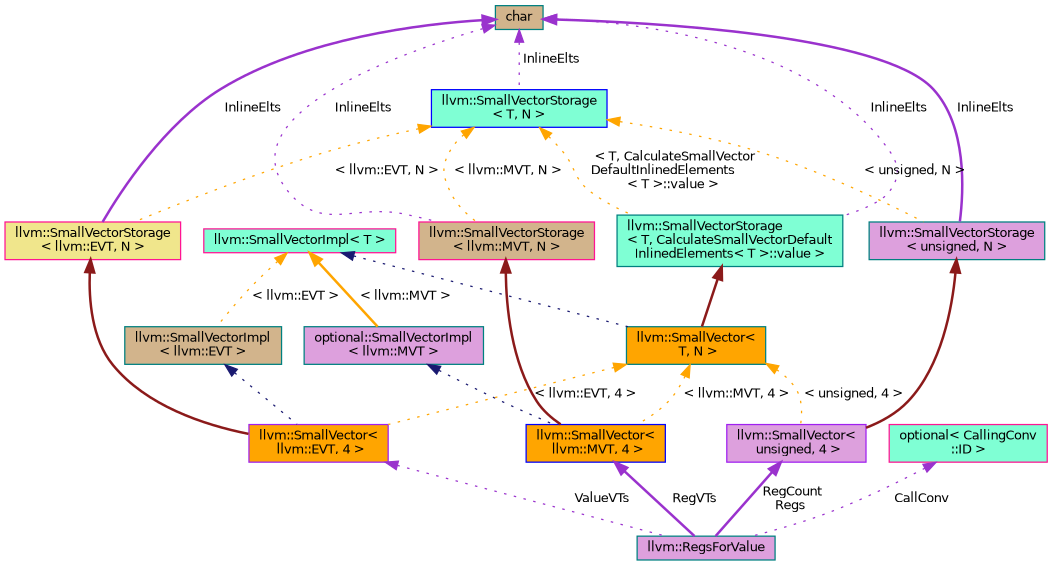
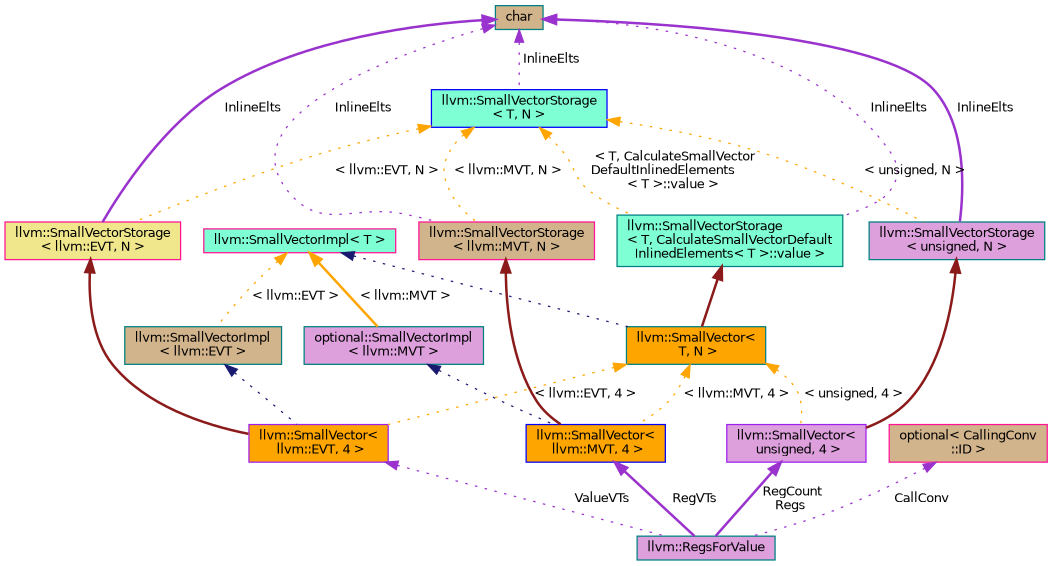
(968, 443) -> (968, 443)
